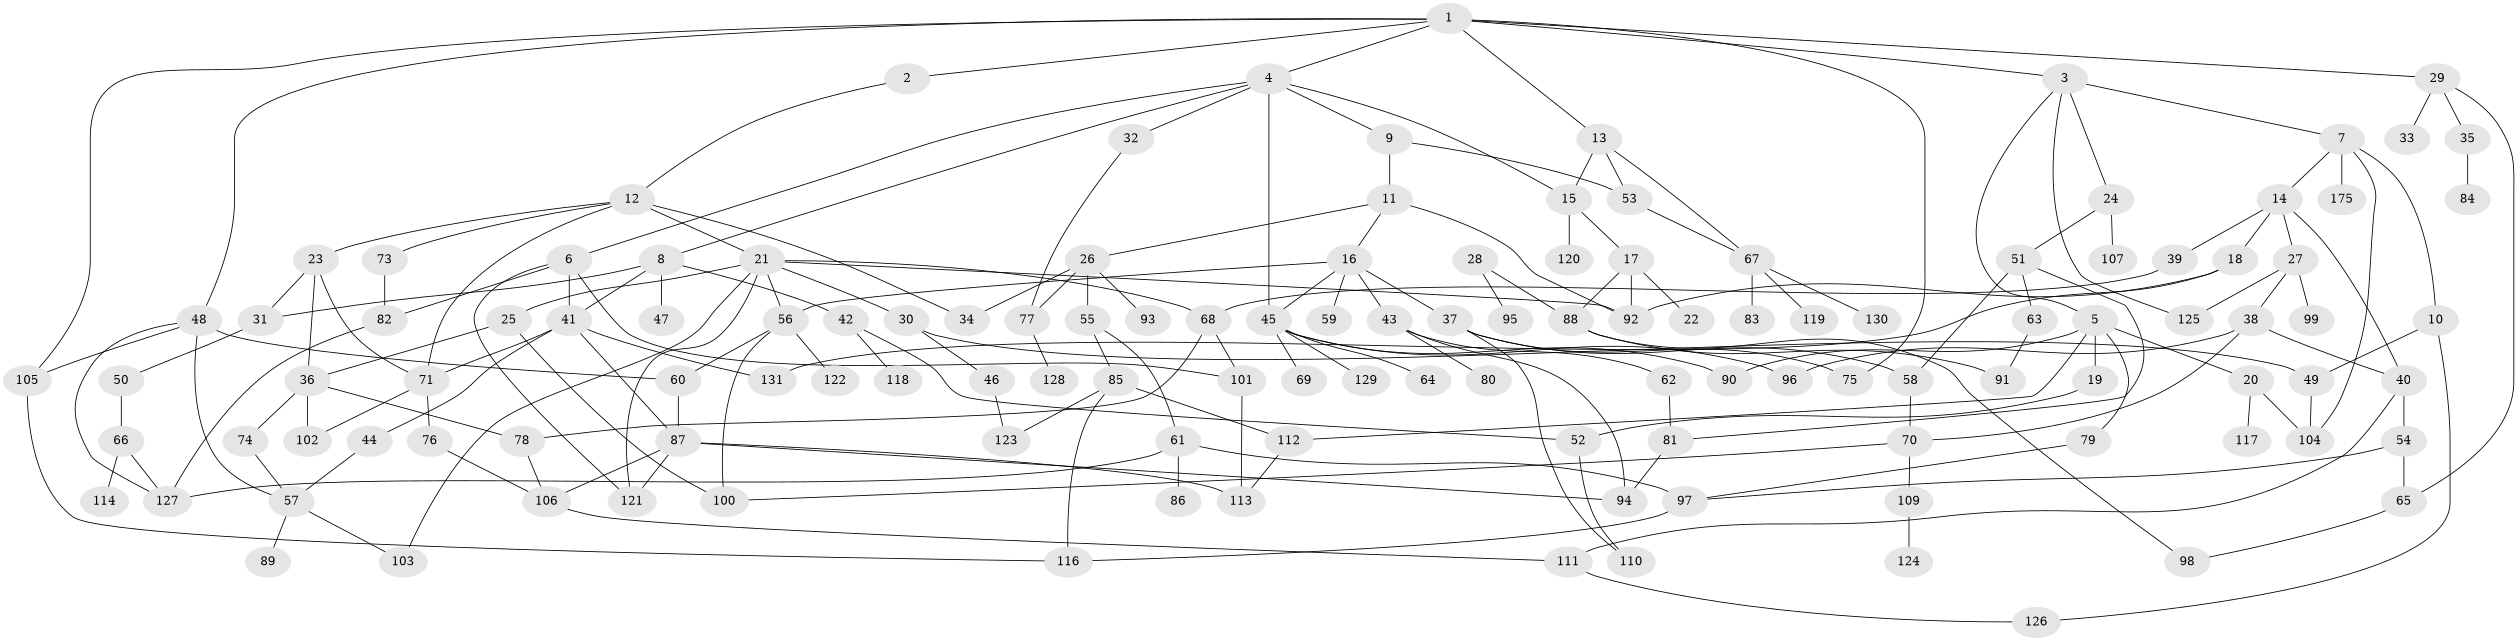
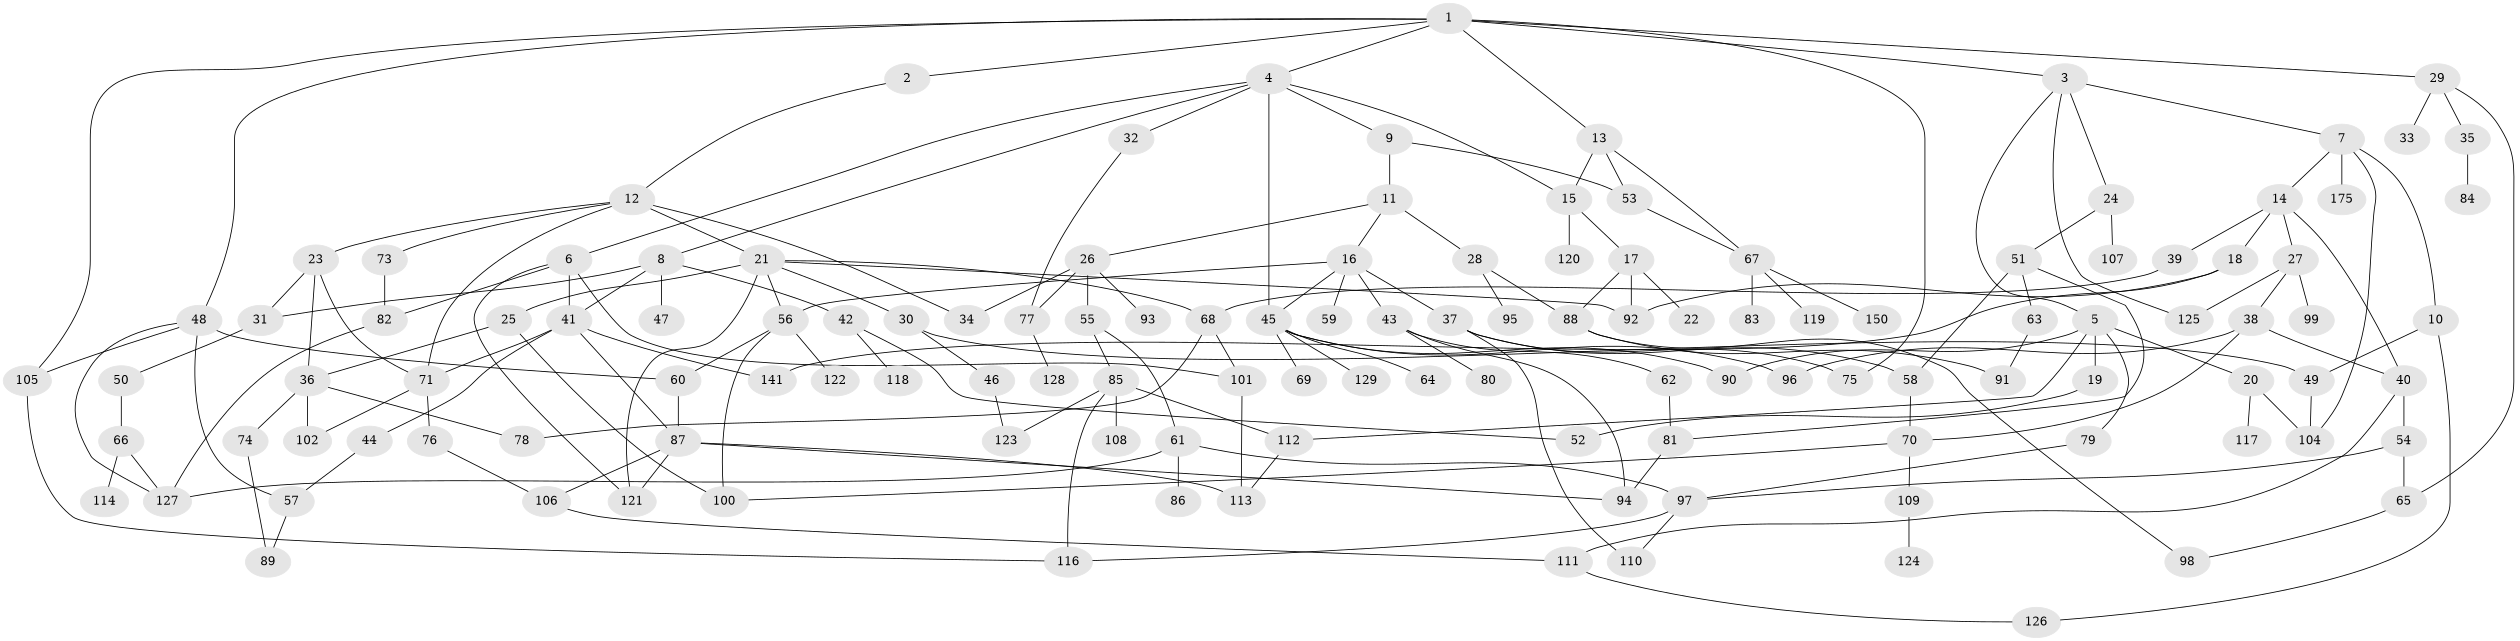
(1515, 253) -> (1433, 230)
(1877, 320) -> (1877, 320)
(772, 381) -> (772, 381)
none -> (1116, 441)
(269, 471) -> (257, 502)
(534, 471) -> none
(1590, 507) -> (1662, 527)
(403, 562) -> none
